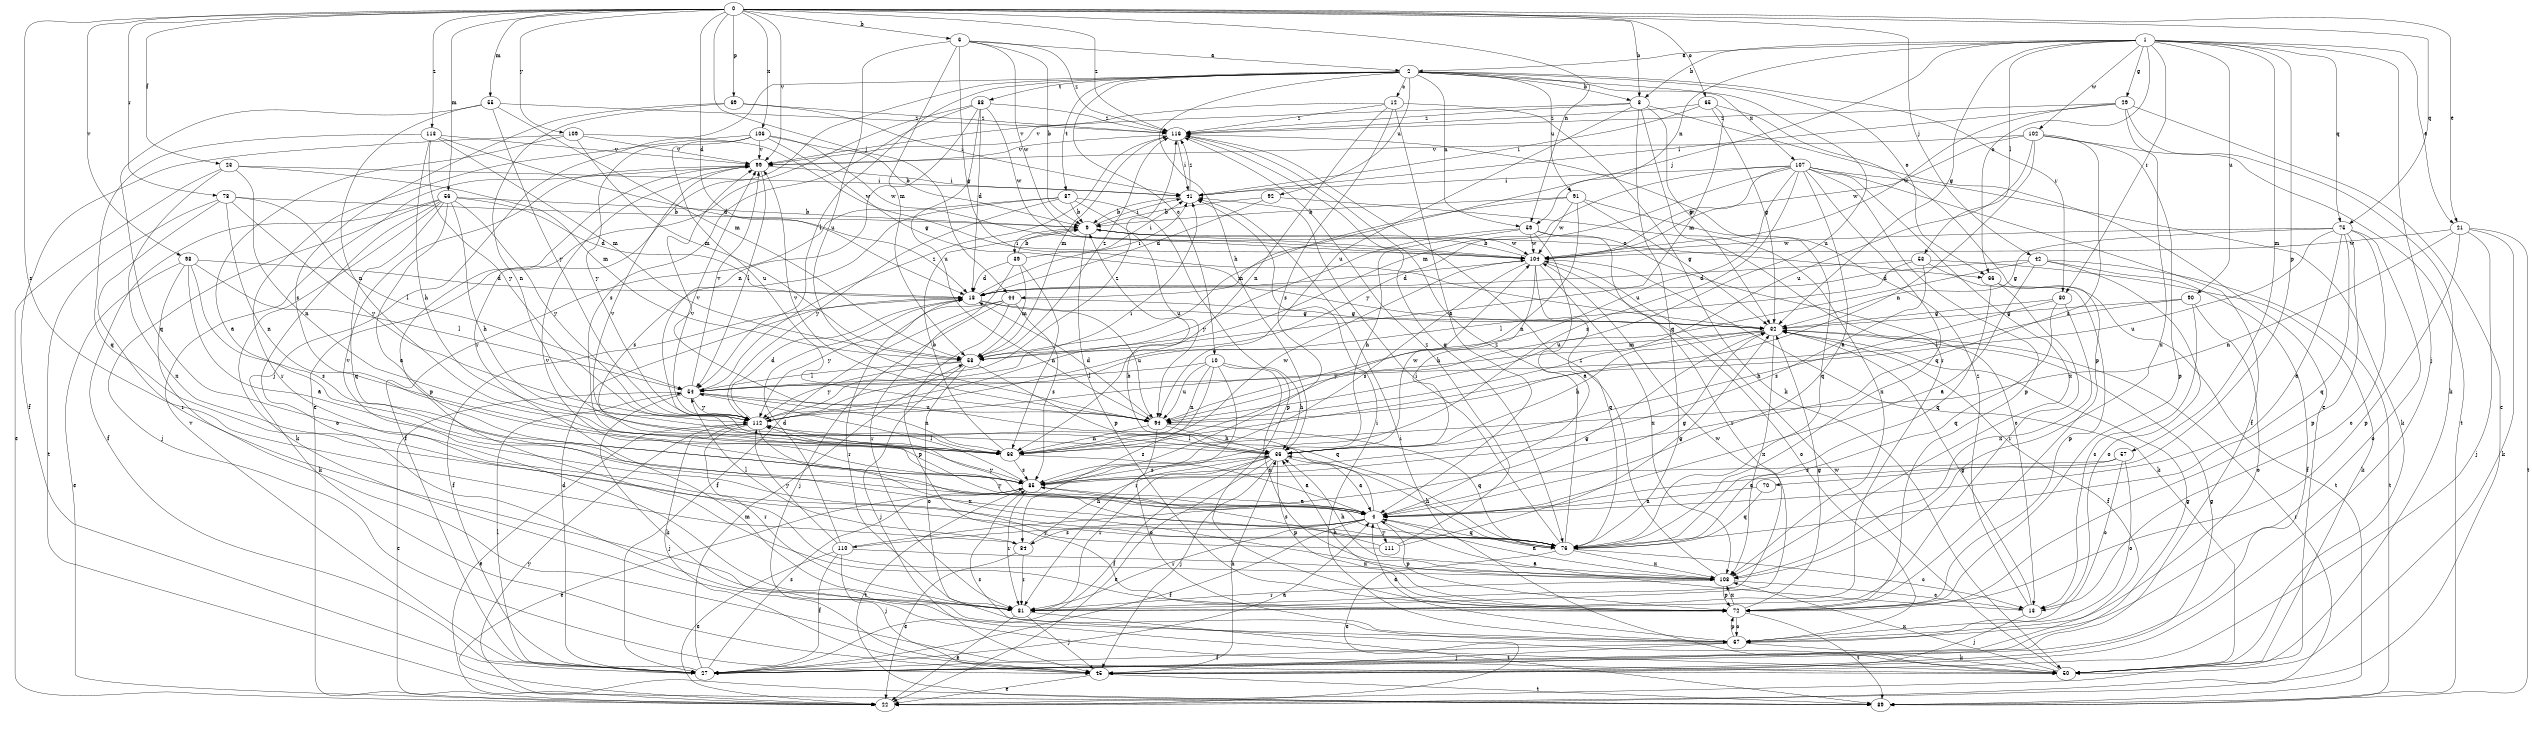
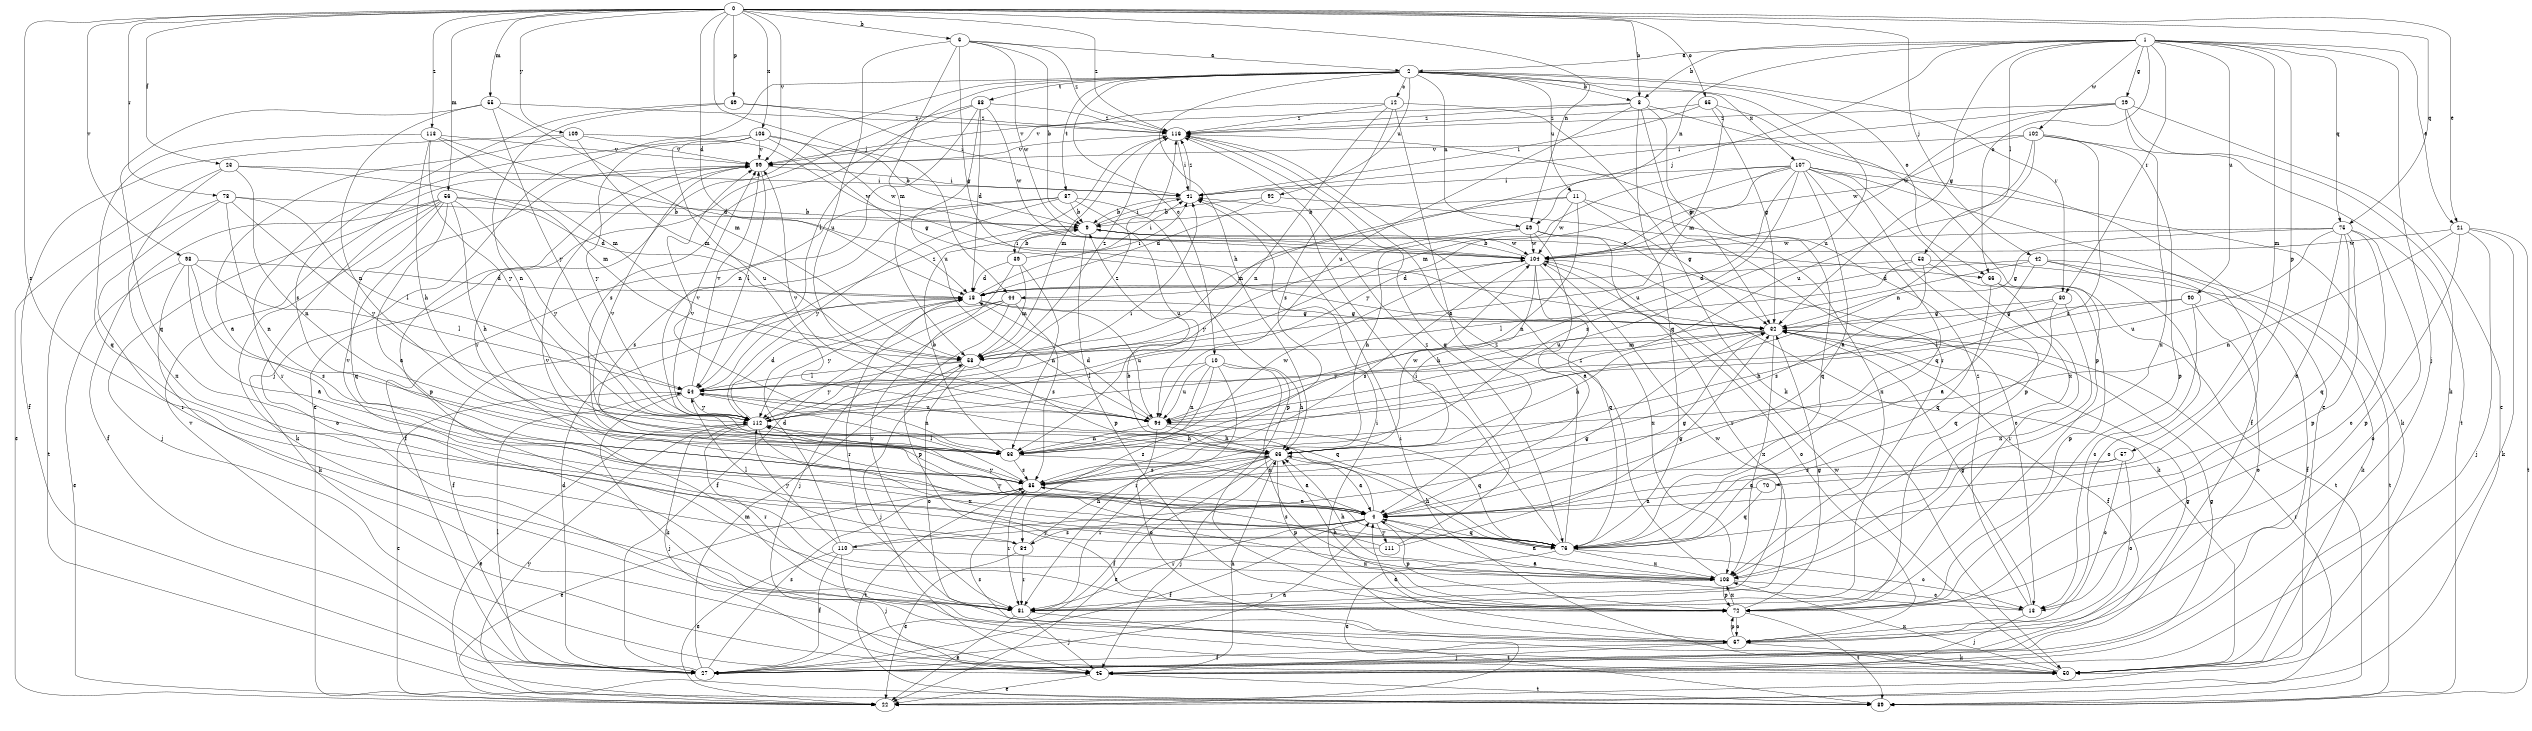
(1576, 197) -> (1576, 197)
(1190, 439) -> (1190, 439)
